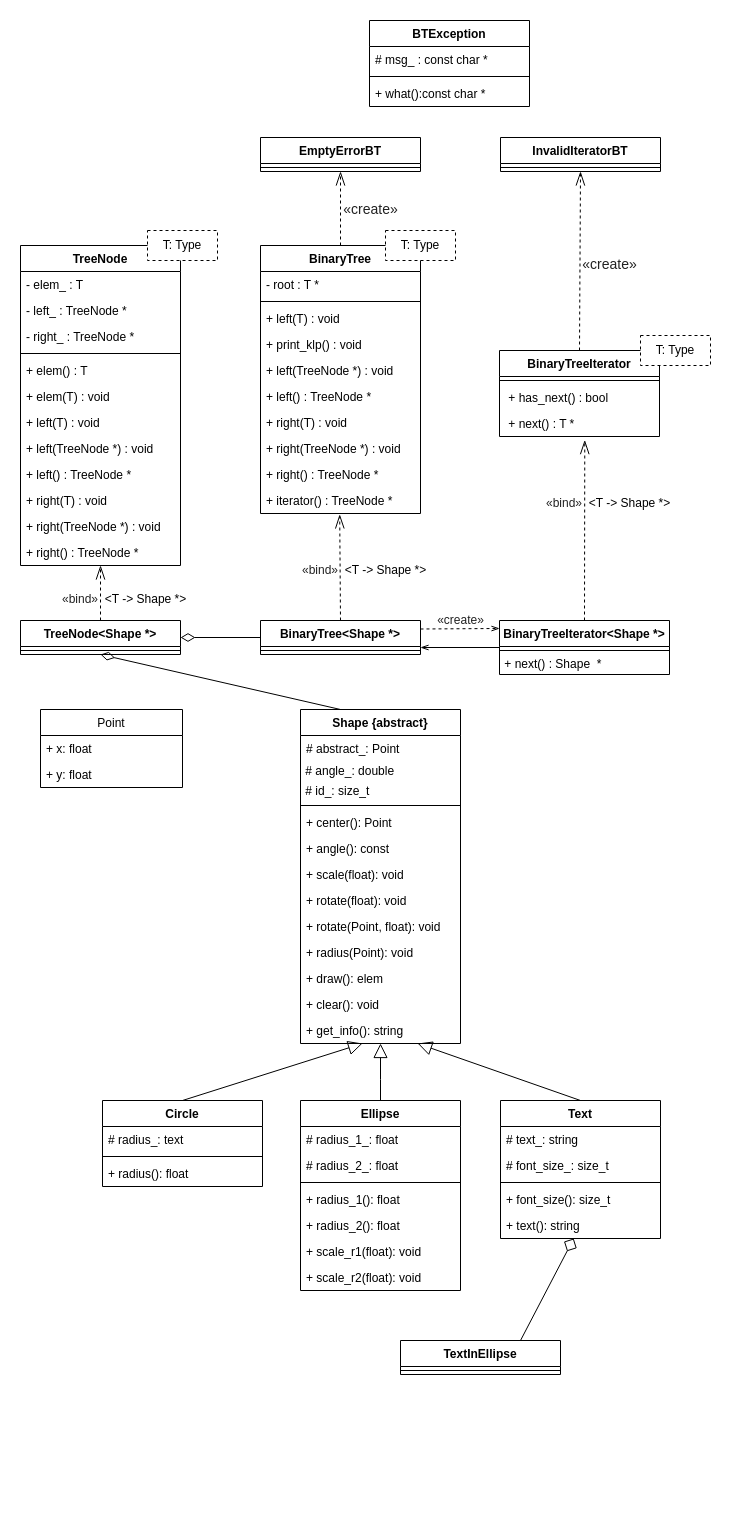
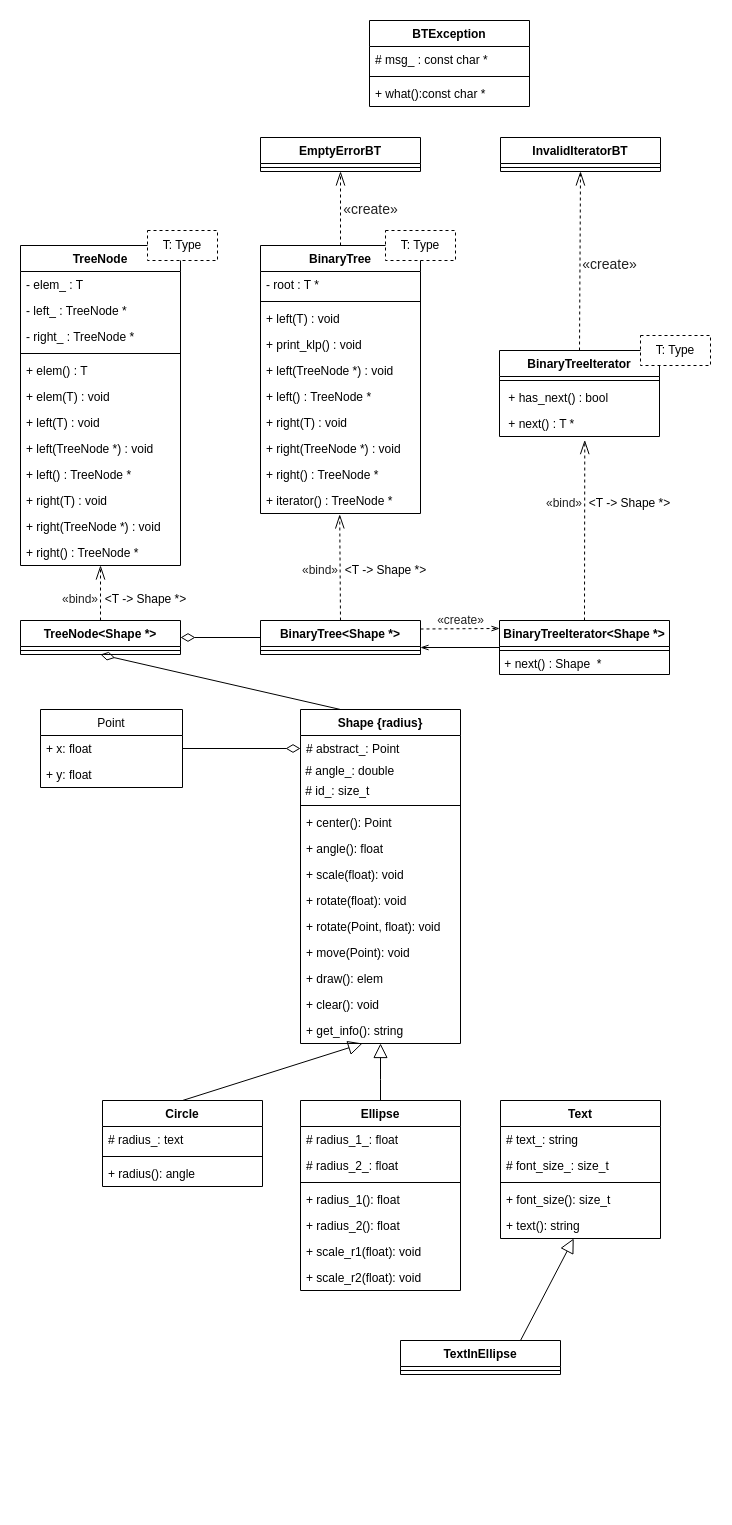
(380, 723) -> (380, 723)
none -> (235, 749)
(354, 849) -> (352, 849)
(367, 953) -> (362, 953)
(506, 1074) -> none
(157, 1174) -> (157, 1174)
(566, 1252) -> (567, 1252)
